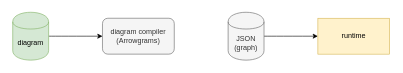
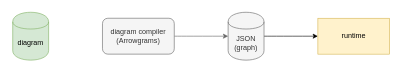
(96, 36) -> none
none -> (222, 36)
